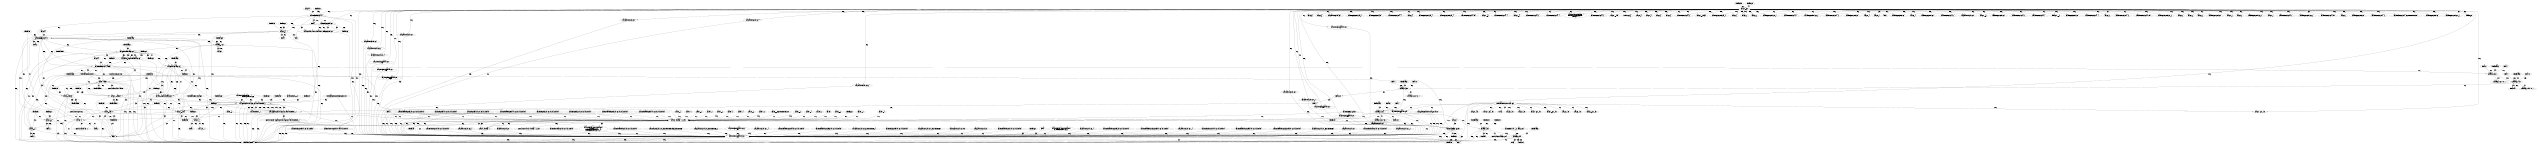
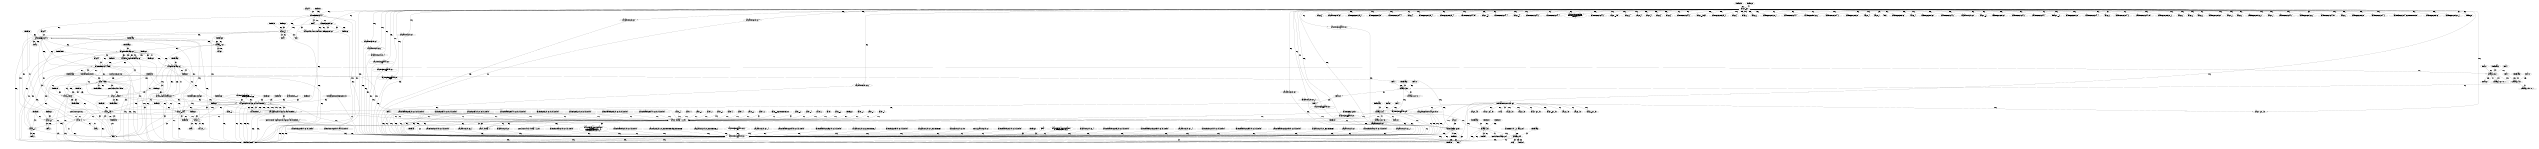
(1310, 16) -> none
(1627, 16) -> (1627, 16)
(313, 70) -> none
(160, 73) -> (190, 105)
none -> (2485, 82)
(2513, 89) -> none
(91, 92) -> (116, 92)
none -> (76, 95)
(136, 103) -> (136, 103)
(1438, 105) -> (1456, 105)
none -> (871, 112)
(759, 116) -> (759, 116)
(791, 116) -> (791, 116)
(82, 129) -> none
(981, 129) -> (981, 129)
